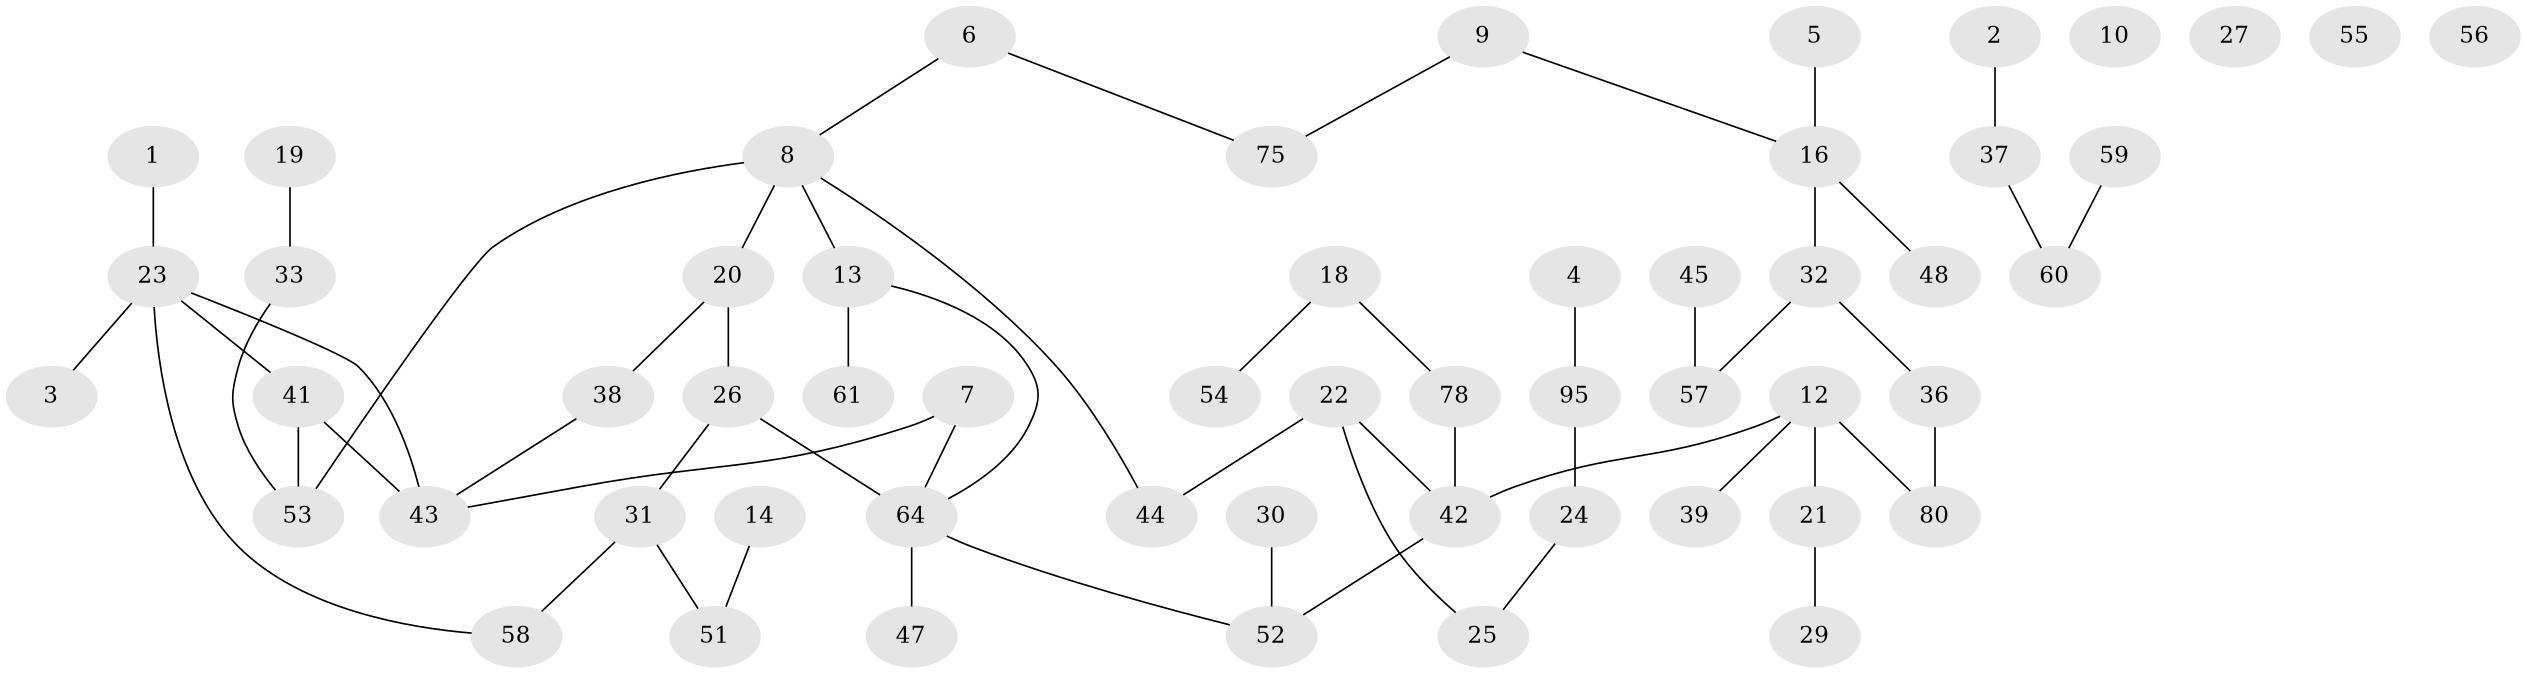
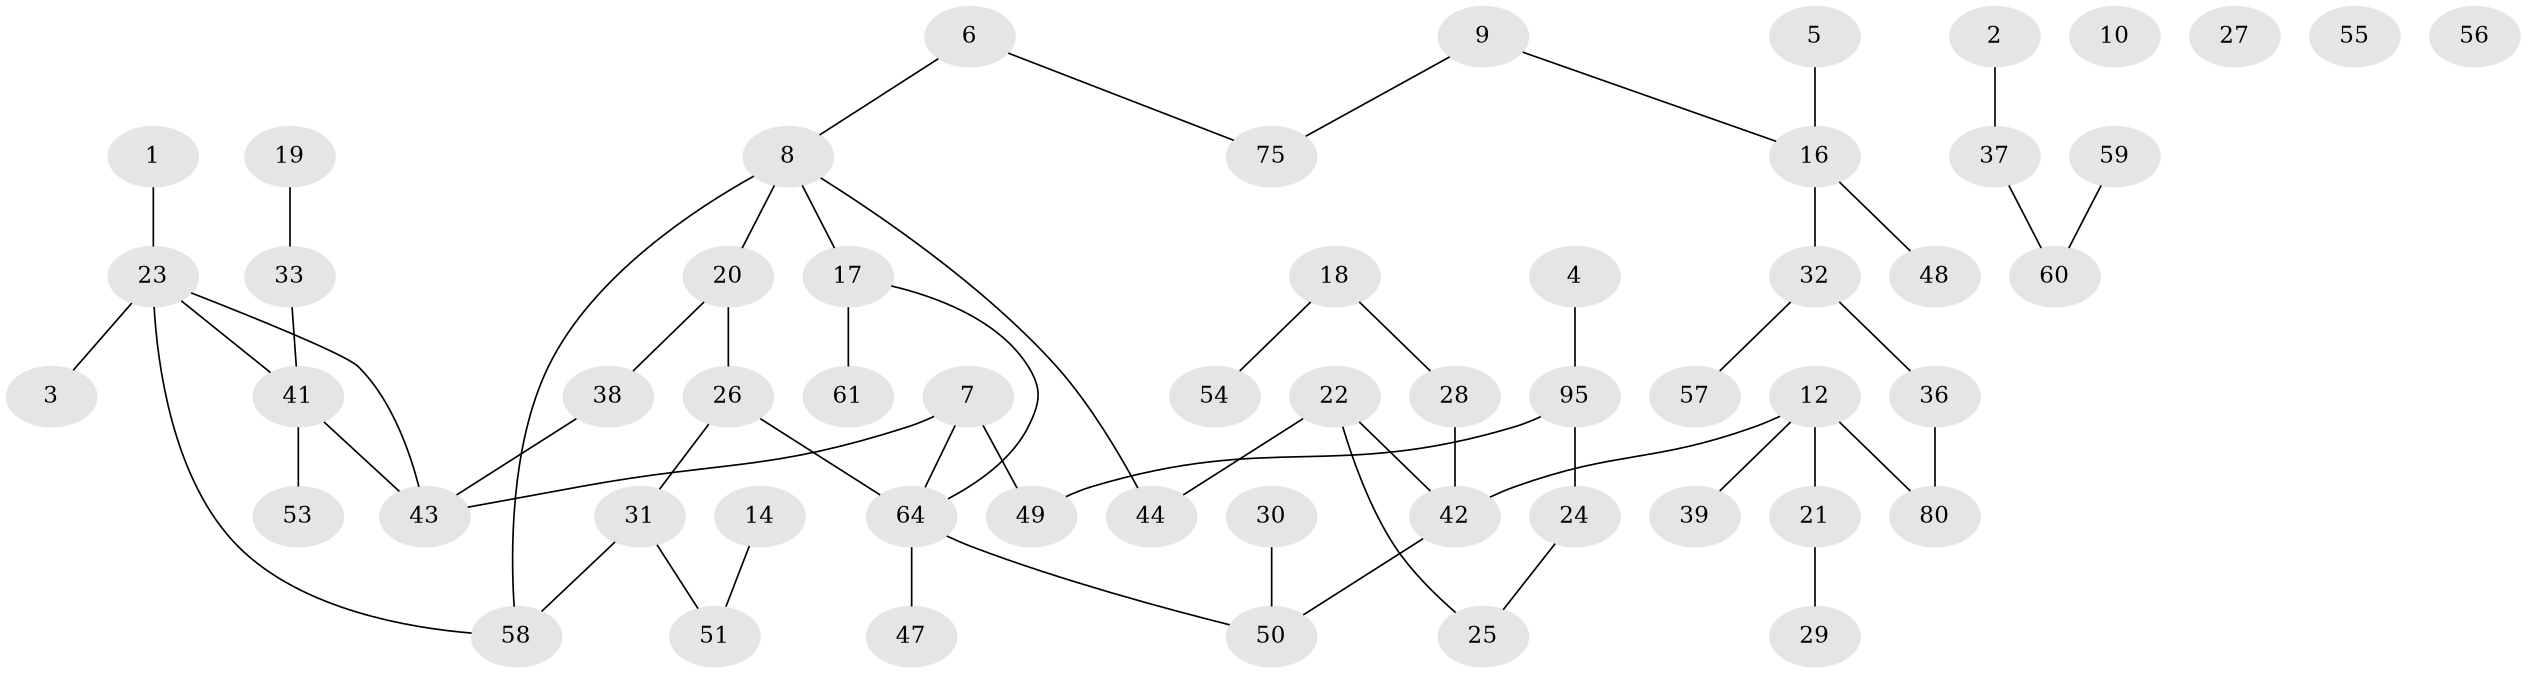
(481, 259) -> (558, 350)
(848, 277) -> (848, 277)
(1695, 277) -> none
(1455, 397) -> (1455, 397)
(233, 398) -> (295, 347)
none -> (1032, 517)
(1272, 637) -> (1272, 637)
